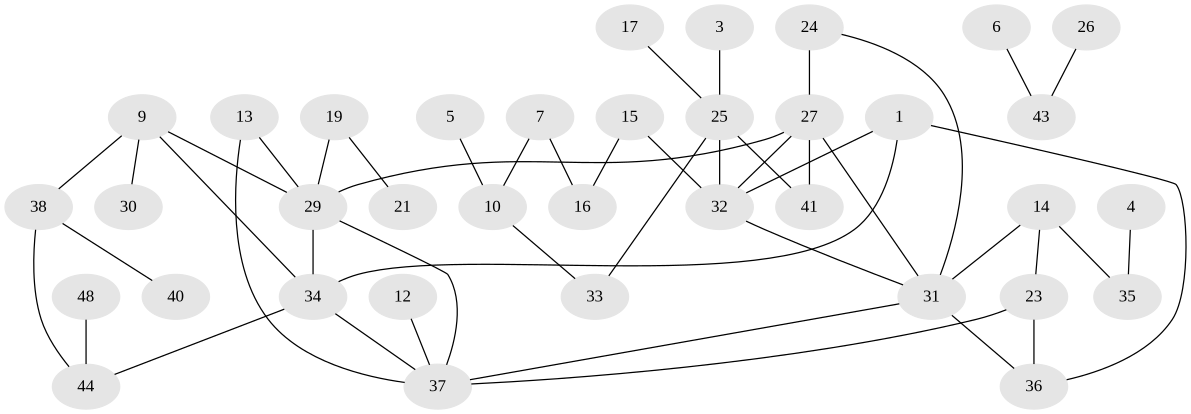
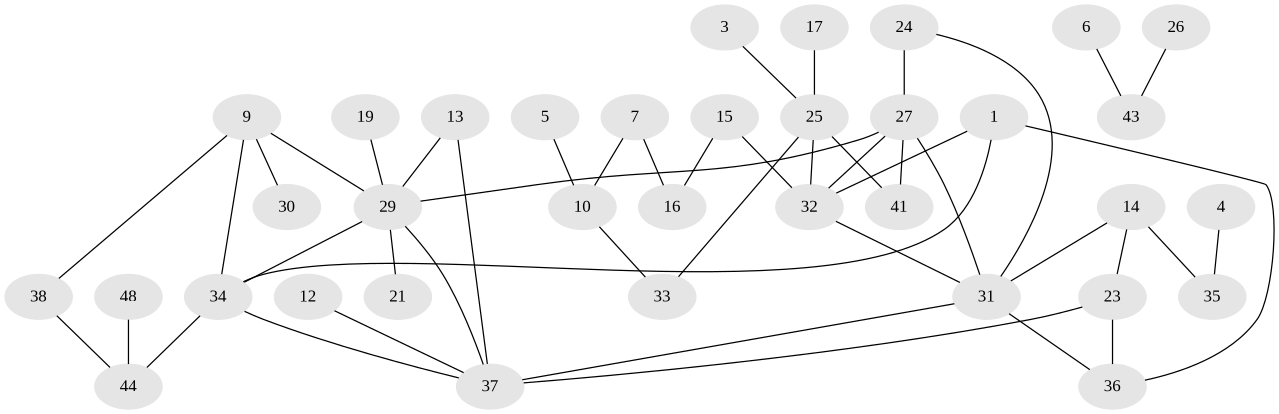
(369, 162) -> (393, 252)
(176, 297) -> none
